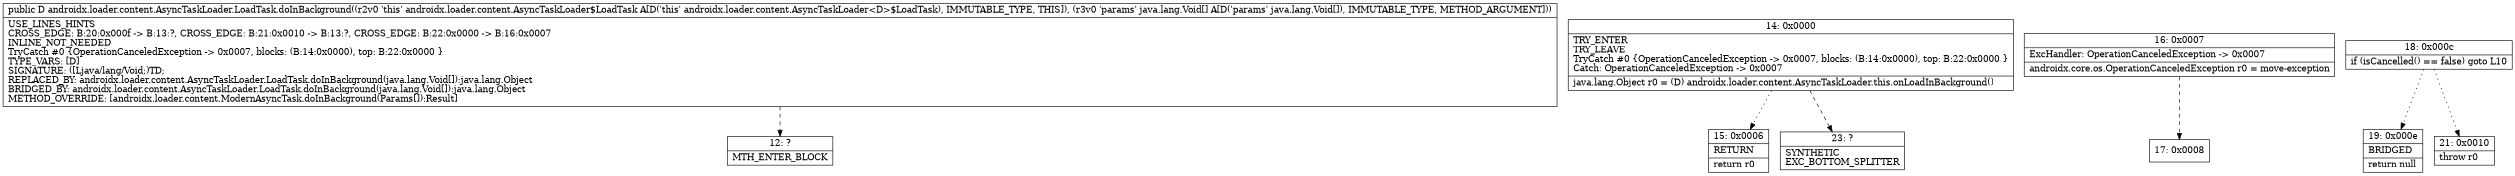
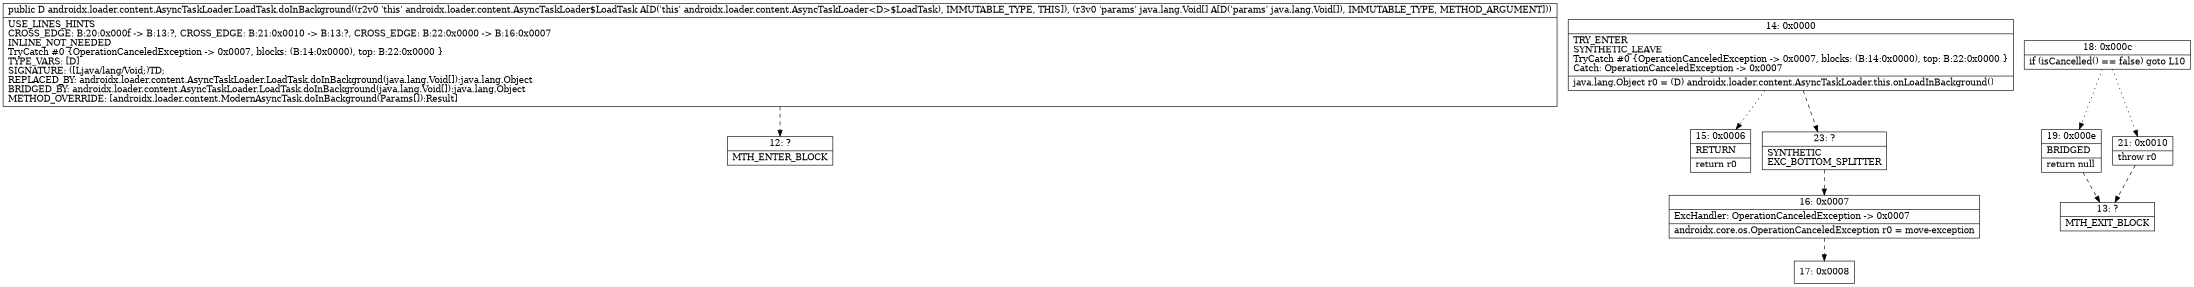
(1600, 50) -> (1618, 50)
none -> (1824, 179)
none -> (2107, 217)
